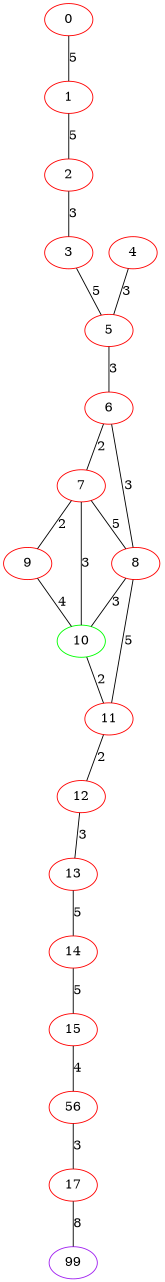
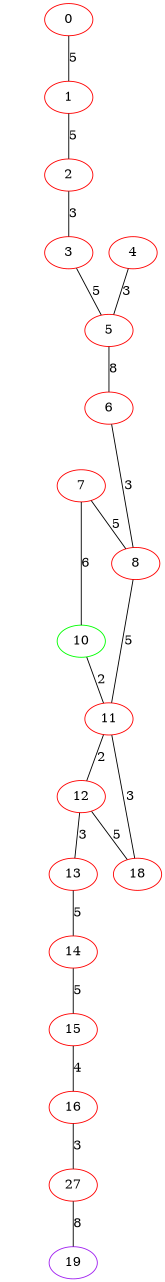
(113, 369) -> (113, 369)
(95, 447) -> none
(28, 564) -> none
(86, 564) -> (86, 564)
(108, 602) -> none
none -> (138, 874)
(73, 1107) -> (73, 1107)
(73, 1185) -> (73, 1185)
(73, 1263) -> (73, 1263)
